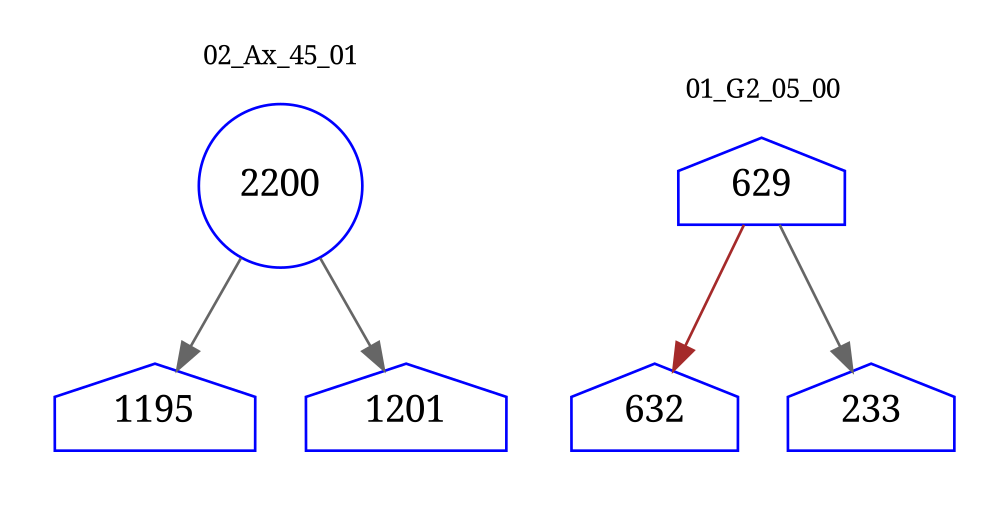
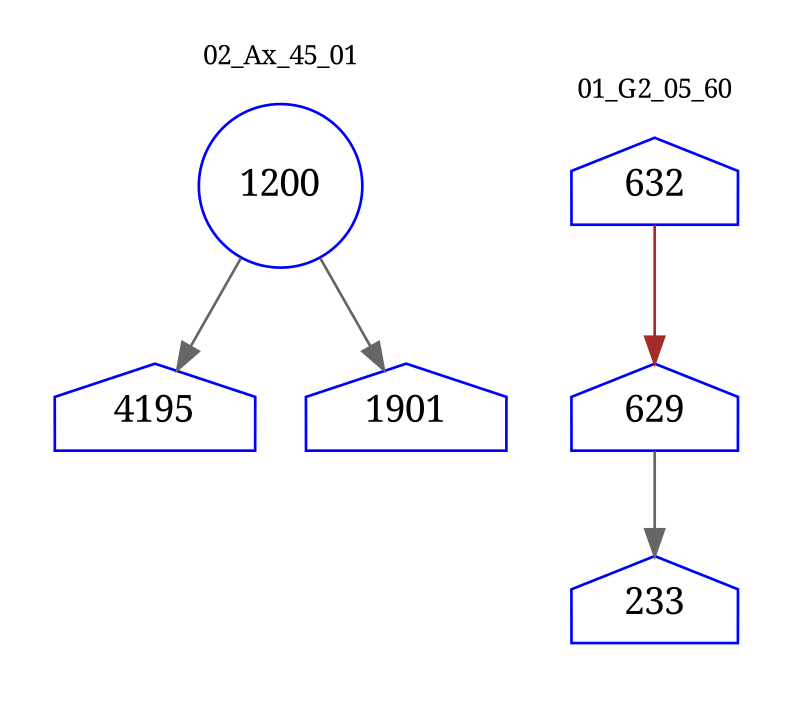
(763, 91) -> (655, 91)
(281, 186) -> (281, 186)
(715, 286) -> (655, 281)
(155, 412) -> (155, 412)
(406, 412) -> (406, 412)
